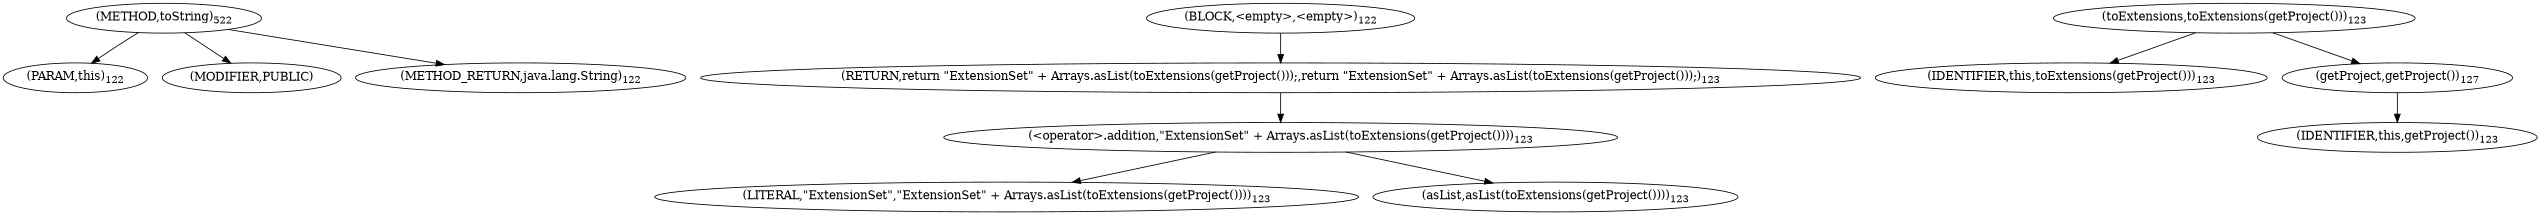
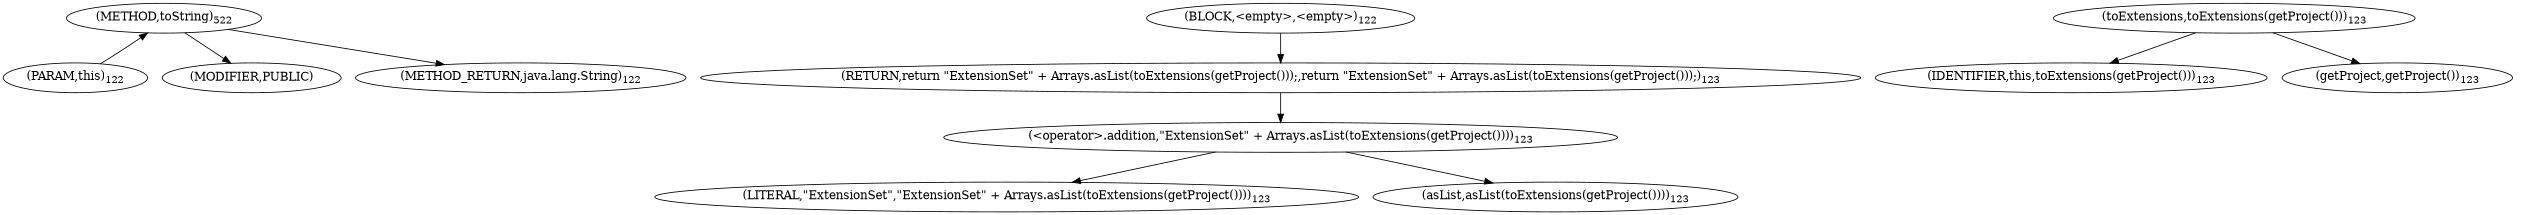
(118, 45) -> (121, 51)
(2470, 77) -> (2470, 77)
(2397, 137) -> none
